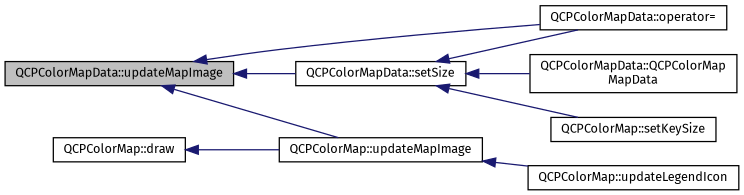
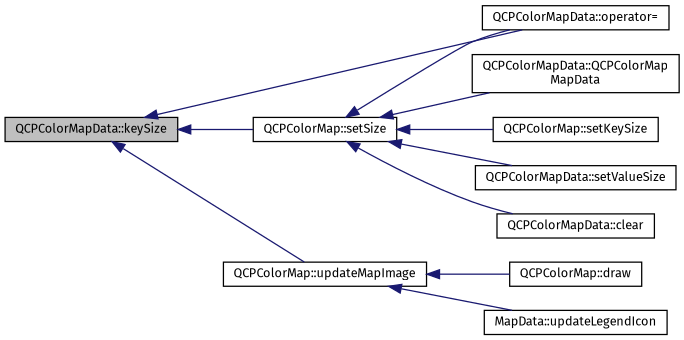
(119, 74) -> (91, 129)
(381, 74) -> (325, 129)
(239, 150) -> (475, 274)
none -> (576, 178)
(633, 178) -> (576, 322)
none -> (576, 226)
